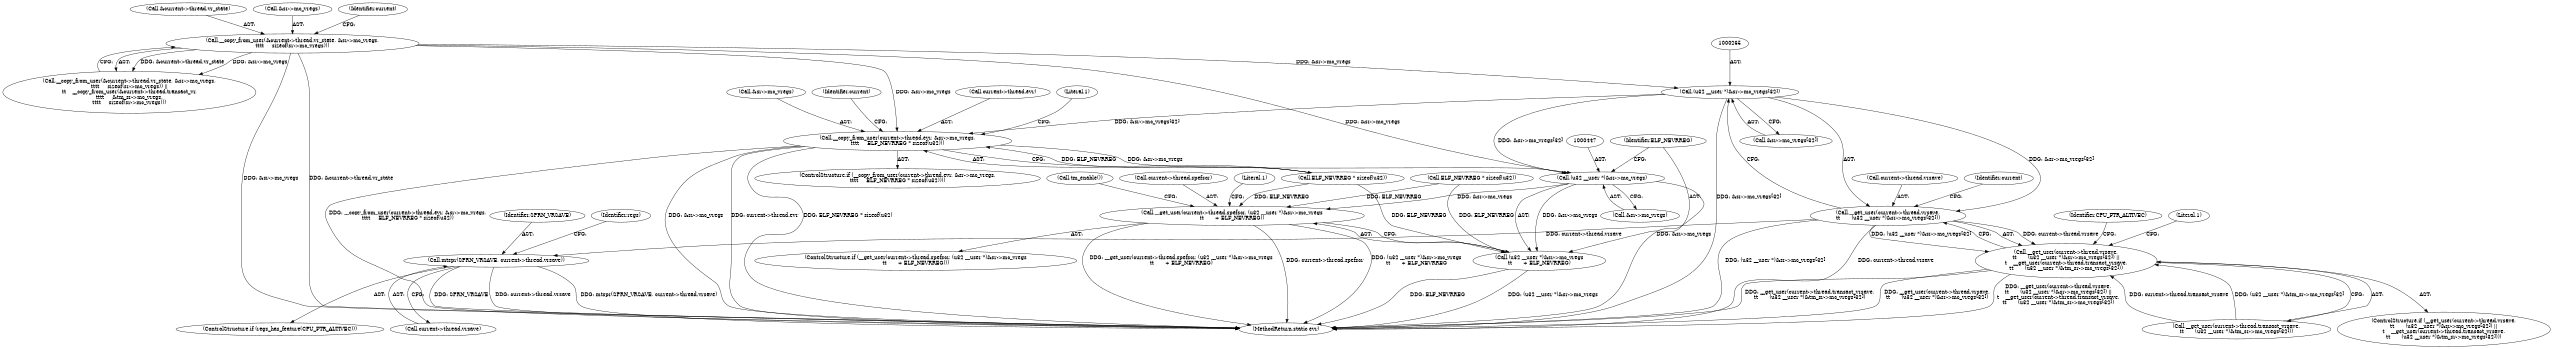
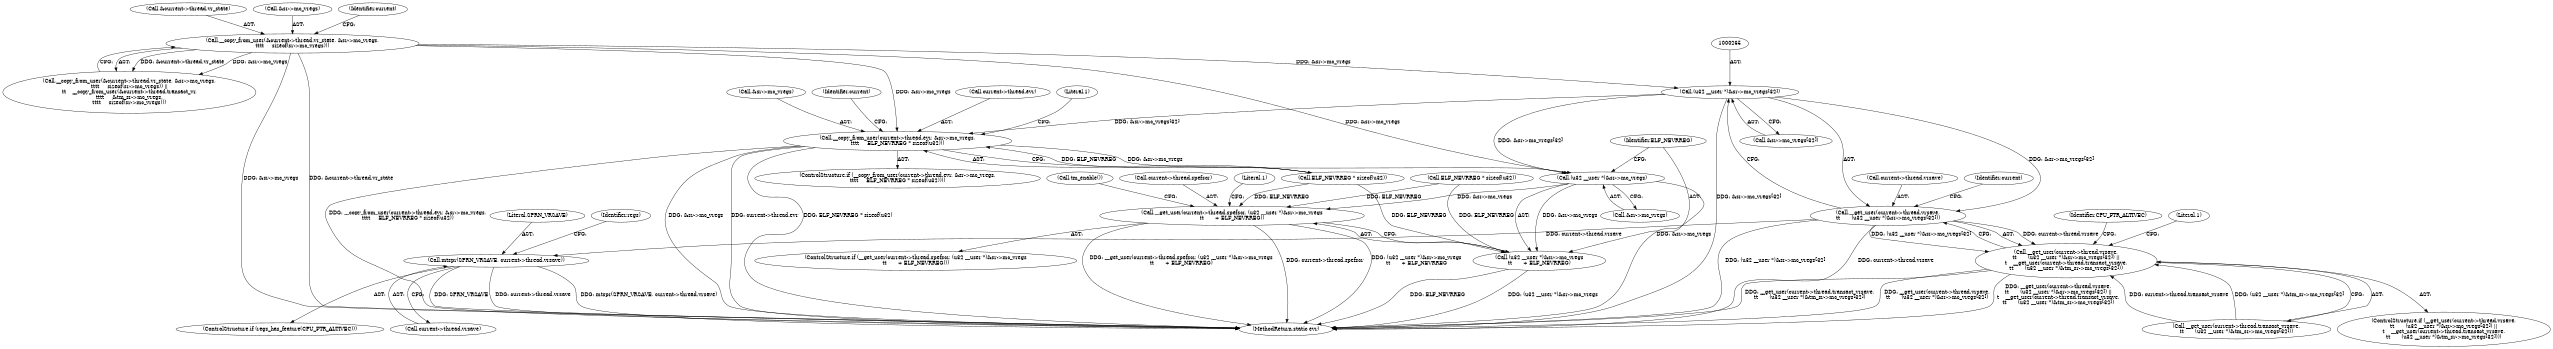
(1585, 141) -> none
(537, 216) -> (537, 216)
